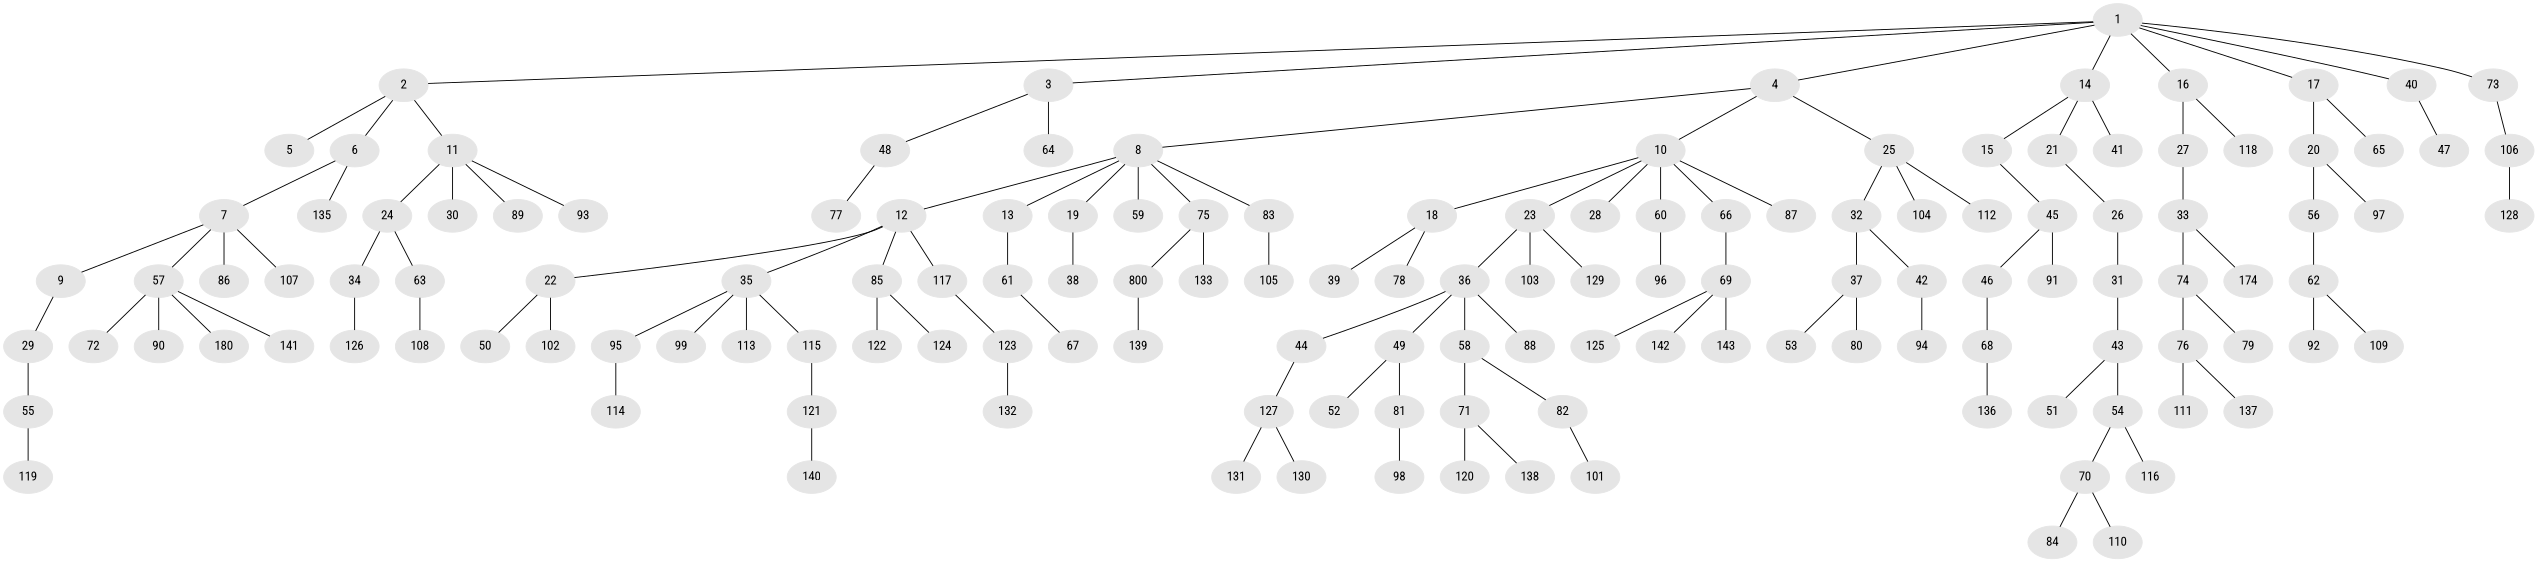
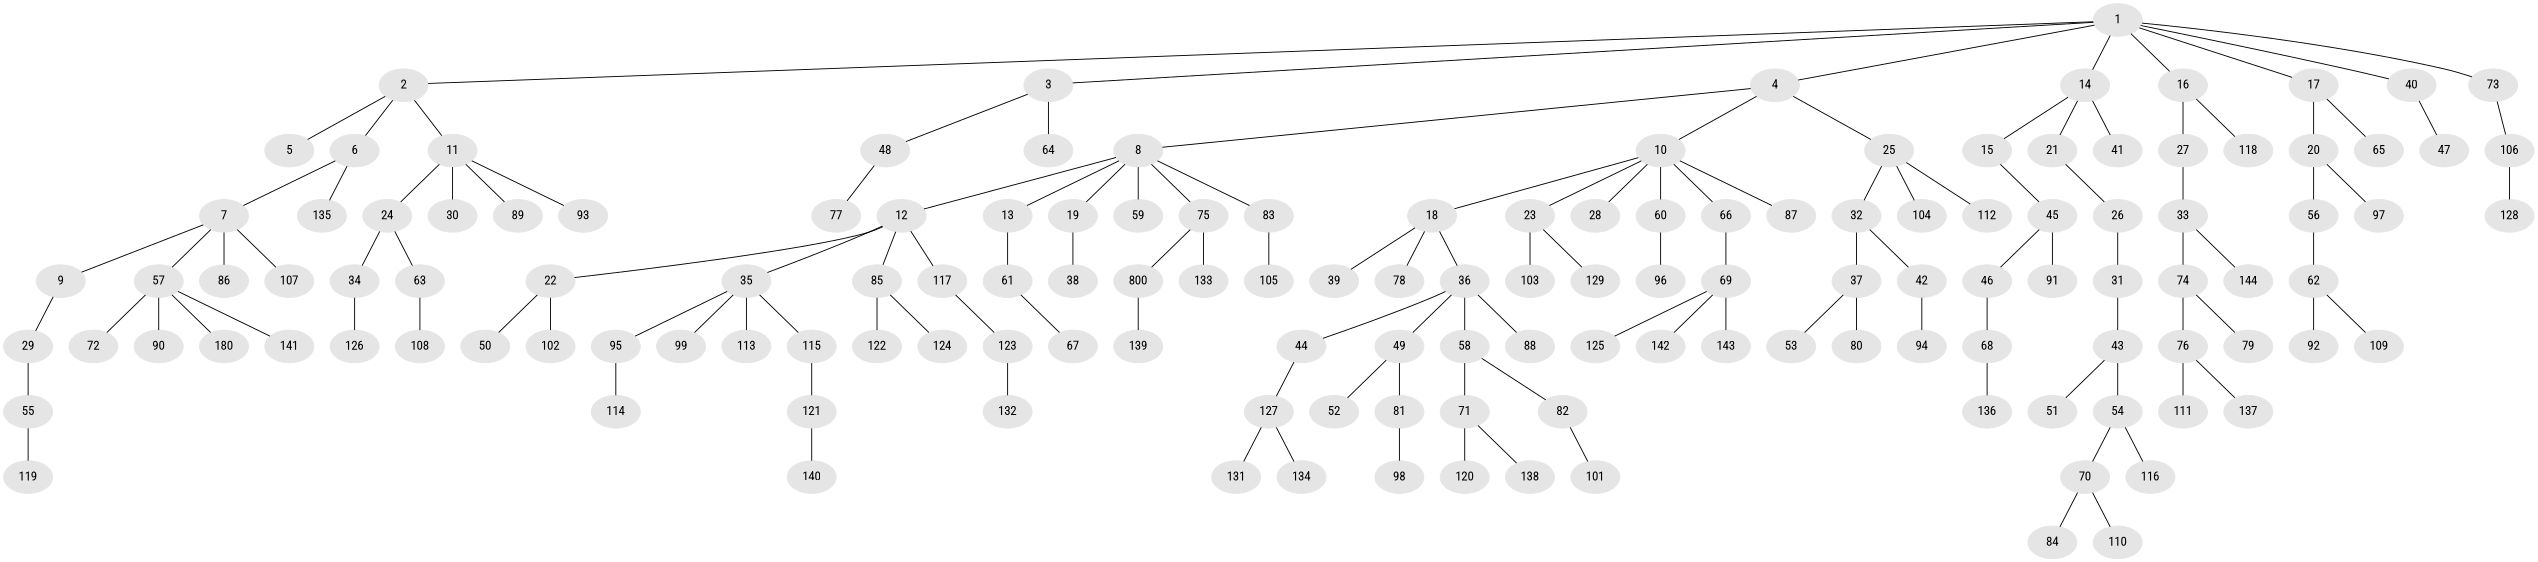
(1497, 248) -> (1448, 249)
(2248, 281) -> (2248, 281)
(1301, 477) -> (1301, 477)
